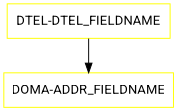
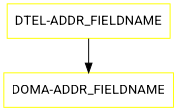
(89, 21) -> (89, 21)
